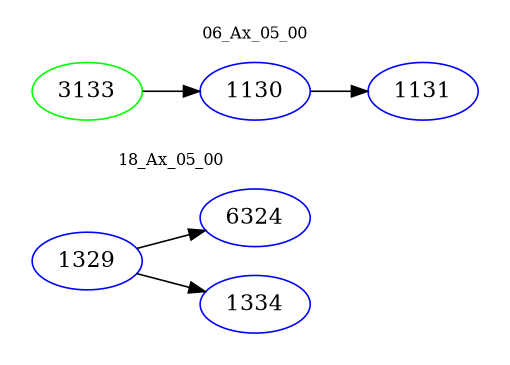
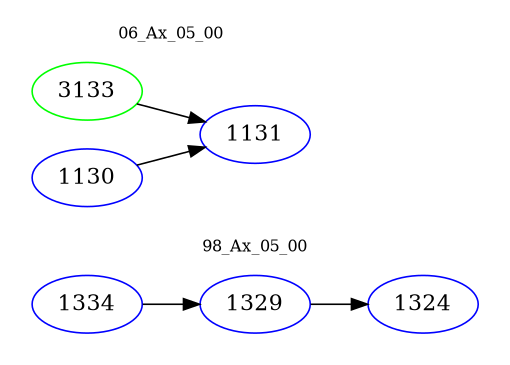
(163, 91) -> (163, 111)
(171, 161) -> (255, 247)
(255, 218) -> (423, 304)
(163, 281) -> (163, 304)
